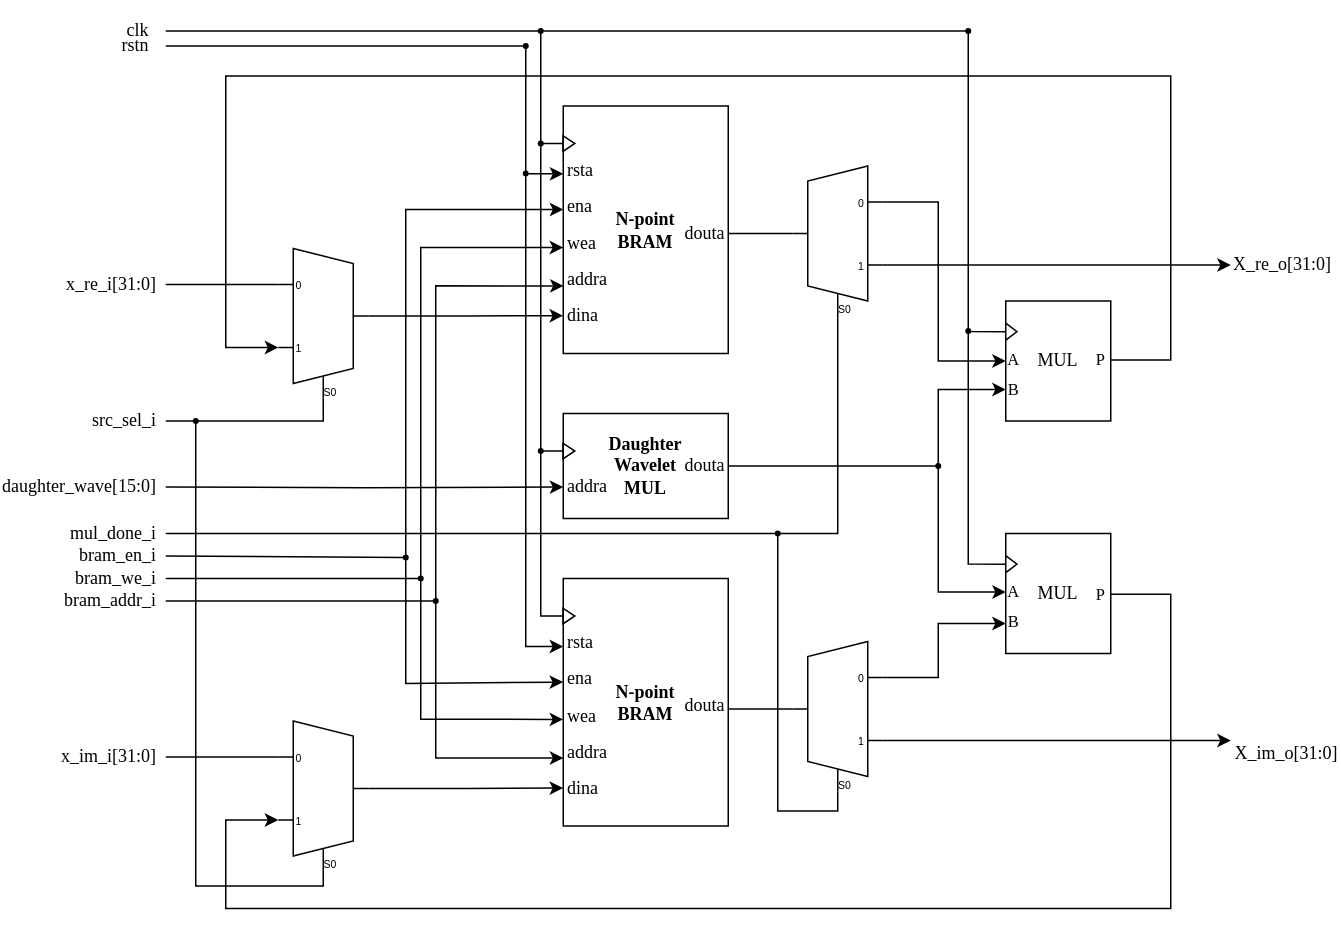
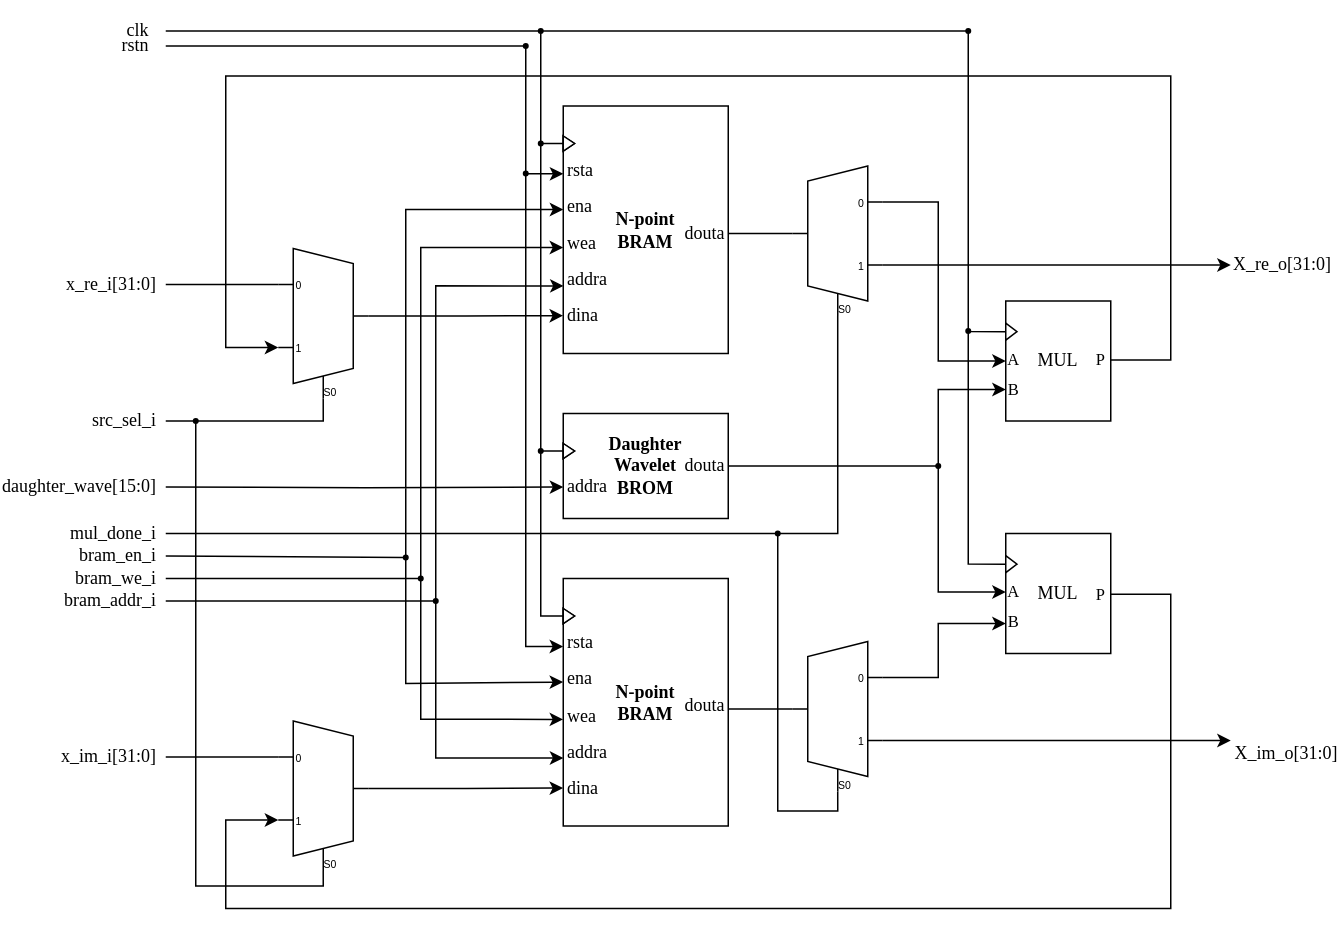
(646, 466) -> (646, 466)
